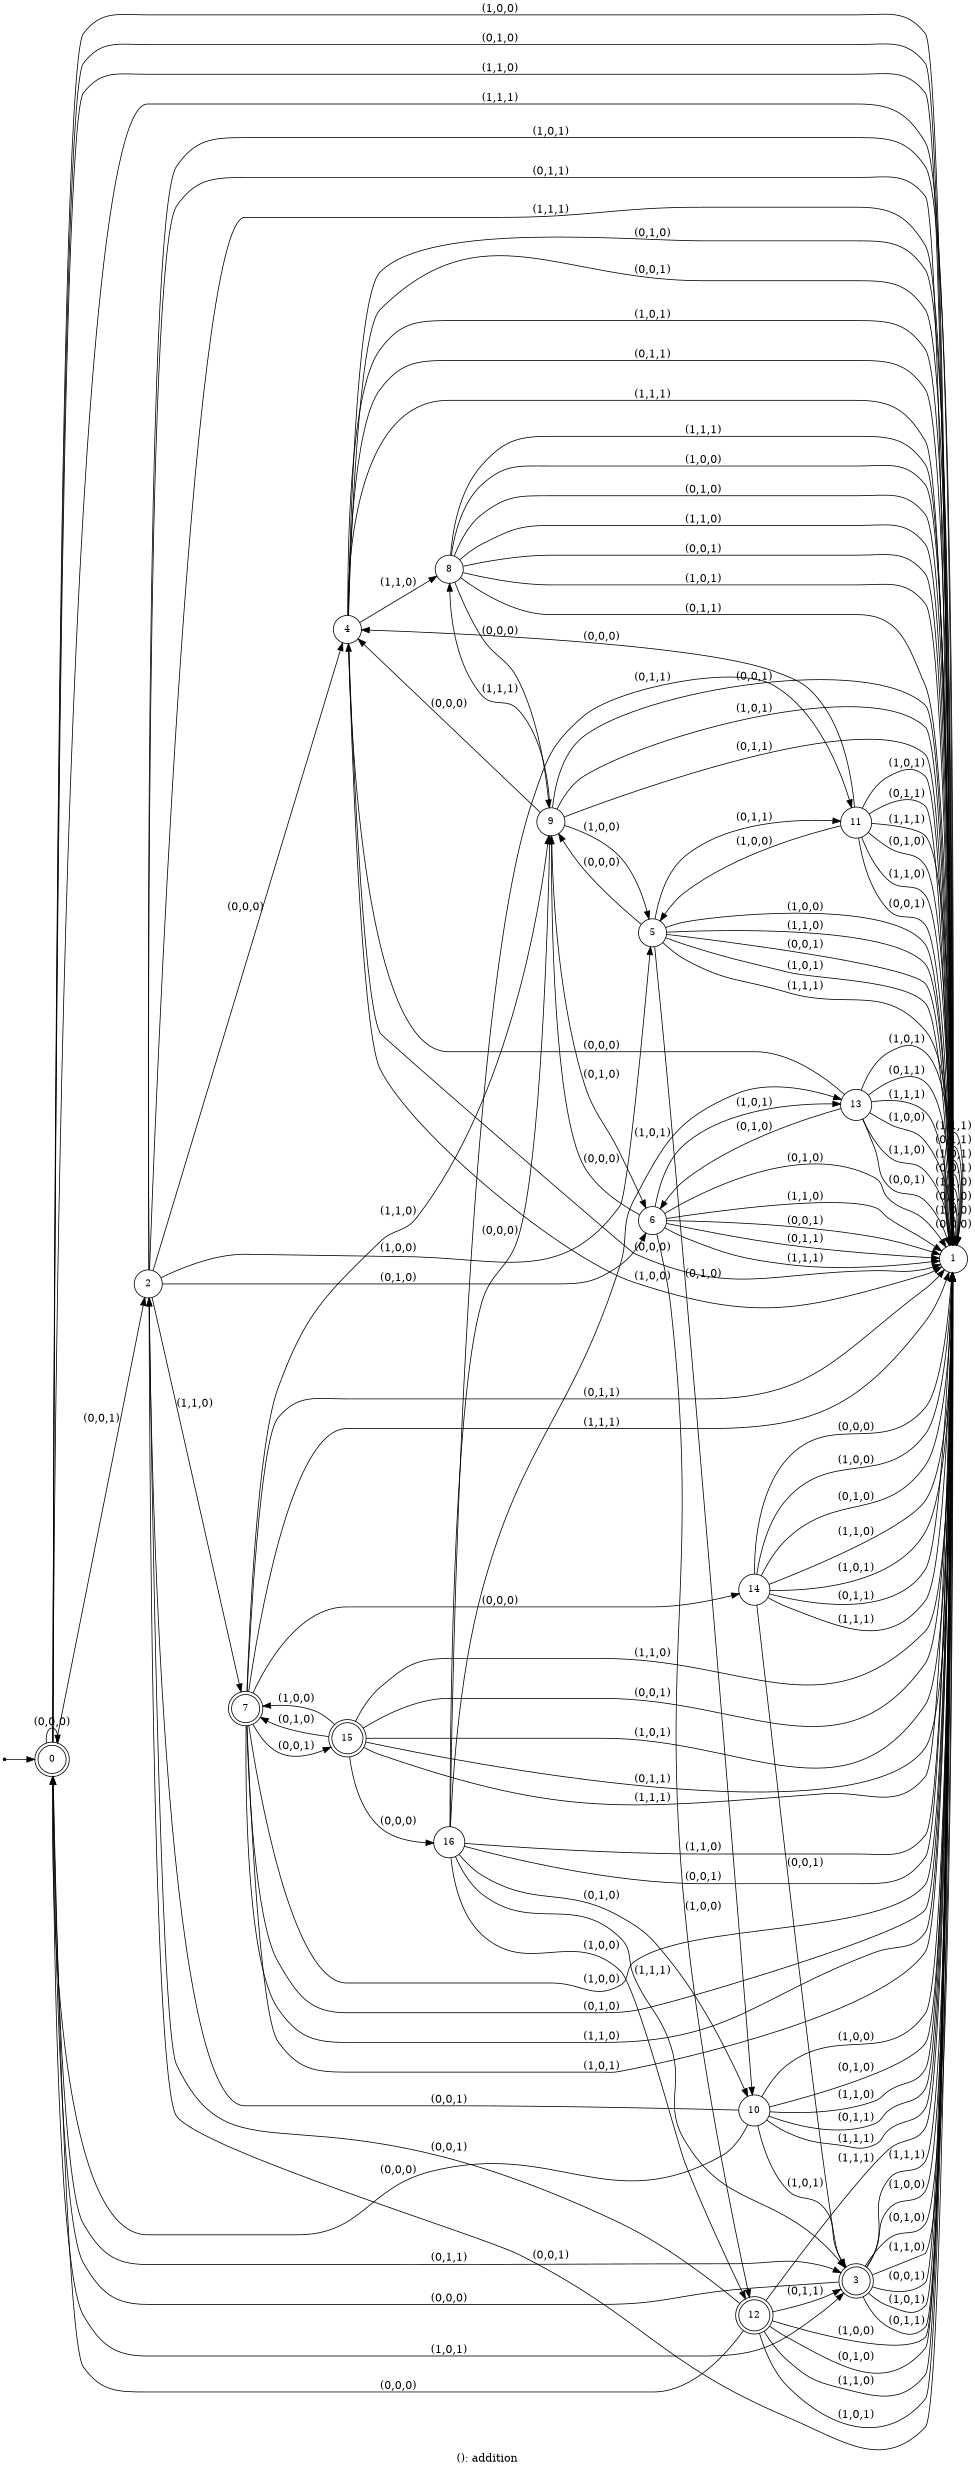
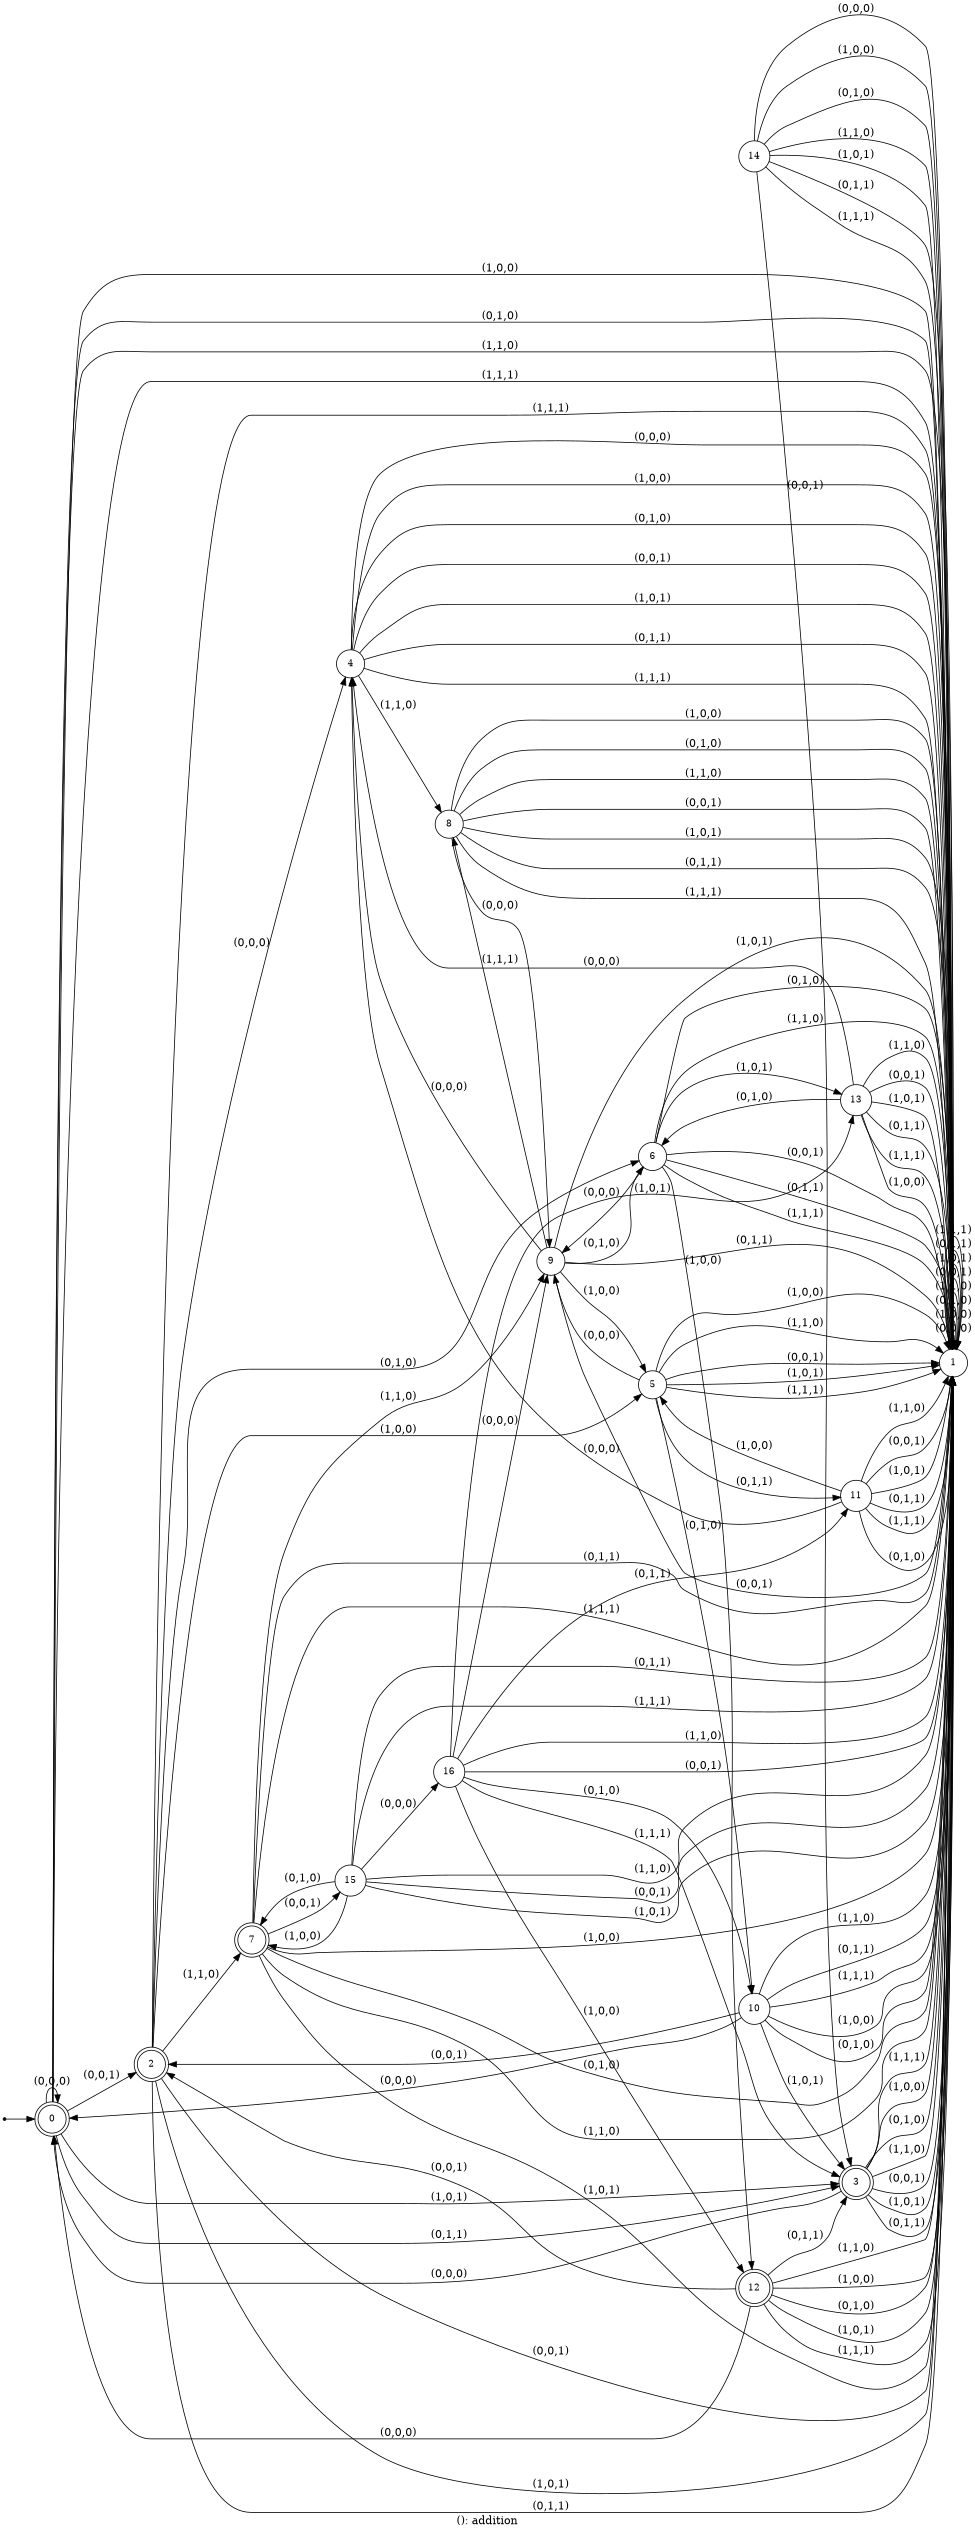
(148, 1284) -> (151, 2064)
(473, 1607) -> none
(347, 1738) -> (351, 1881)
